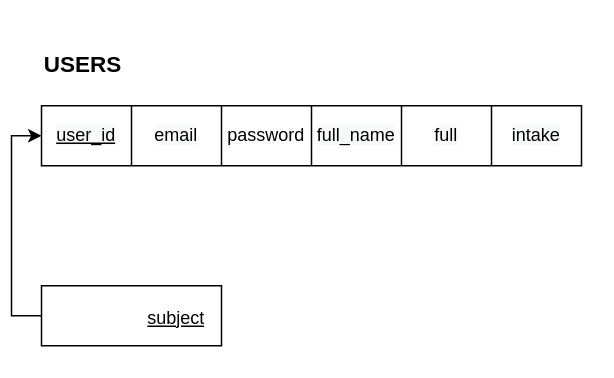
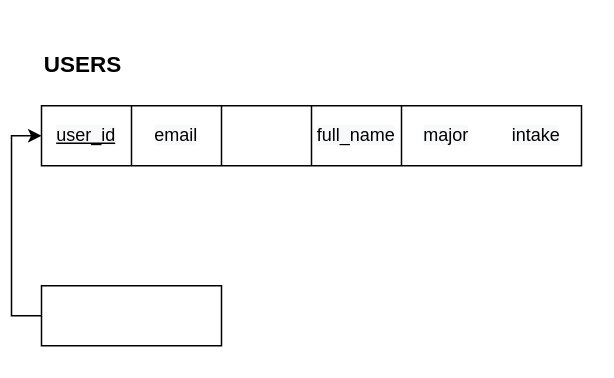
(266, 136) -> none
(446, 136) -> (446, 136)
(176, 316) -> none
